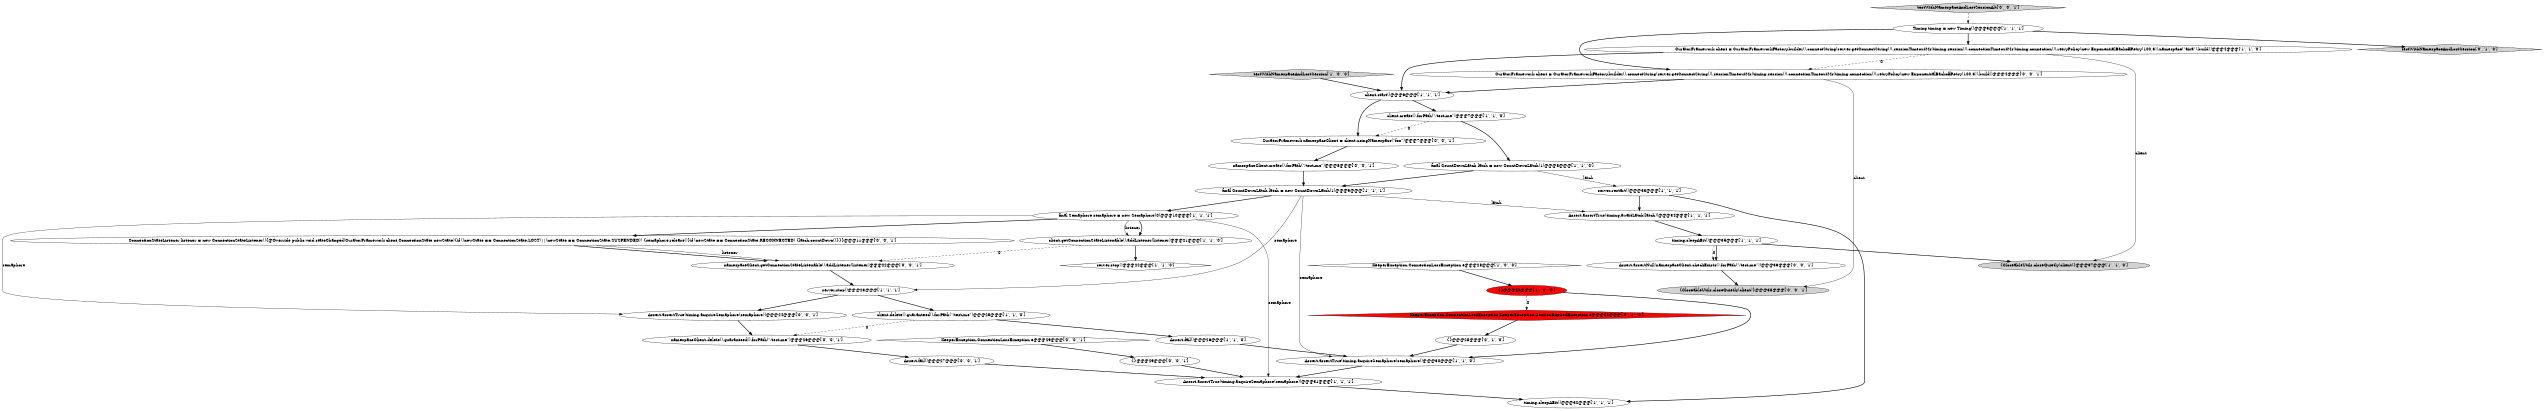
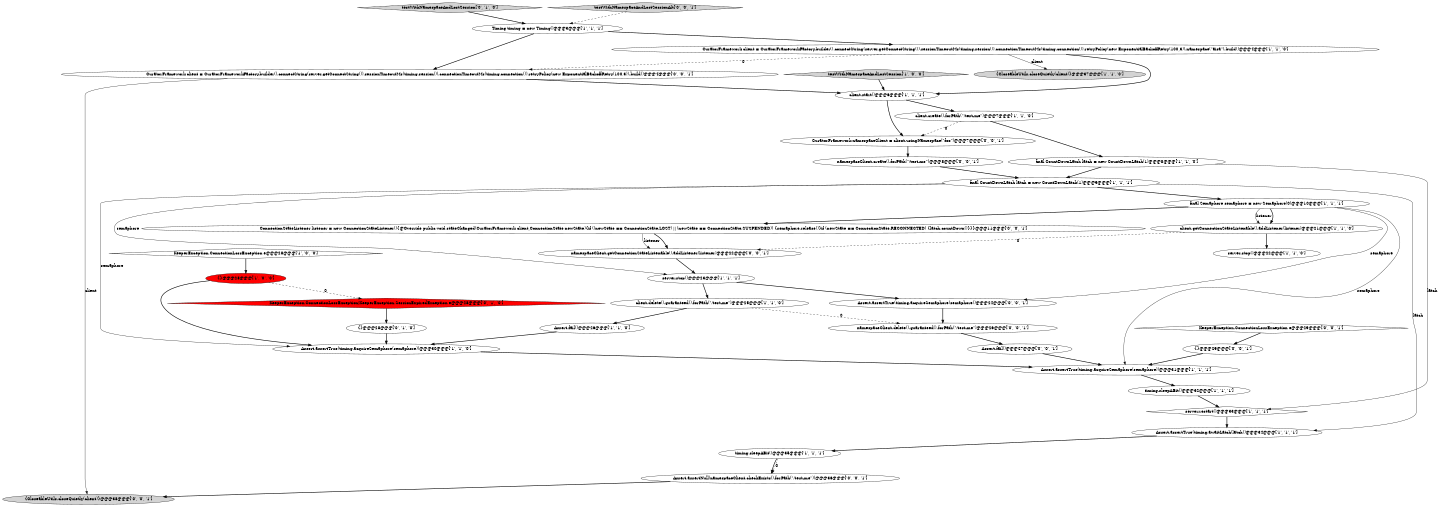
(2217, 38) -> (495, 17)
(1639, 191) -> (1227, 412)
(1885, 253) -> none
(1136, 266) -> (1267, 253)
(1864, 334) -> (1207, 401)
